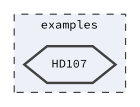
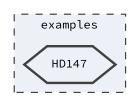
(70, 65) -> (70, 65)
